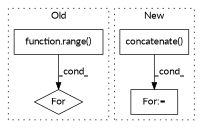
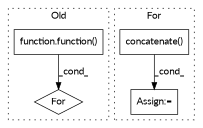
(154, 16) -> (154, 16)
(59, 42) -> (59, 42)
(154, 102) -> (154, 102)
